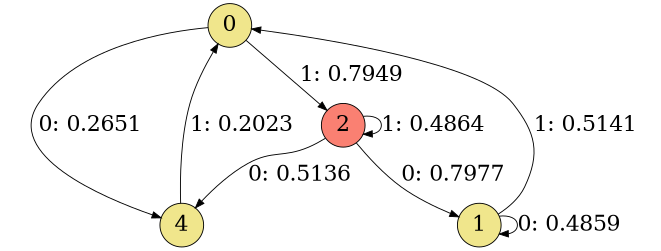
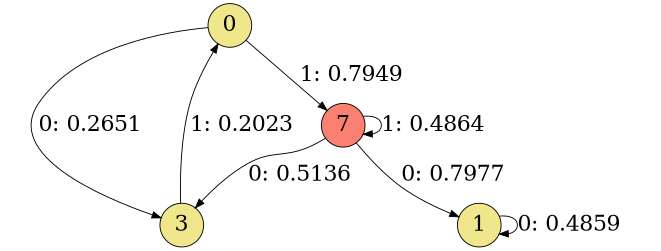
(453, 71) -> none
(343, 125) -> (343, 125)
(182, 225) -> (182, 225)
